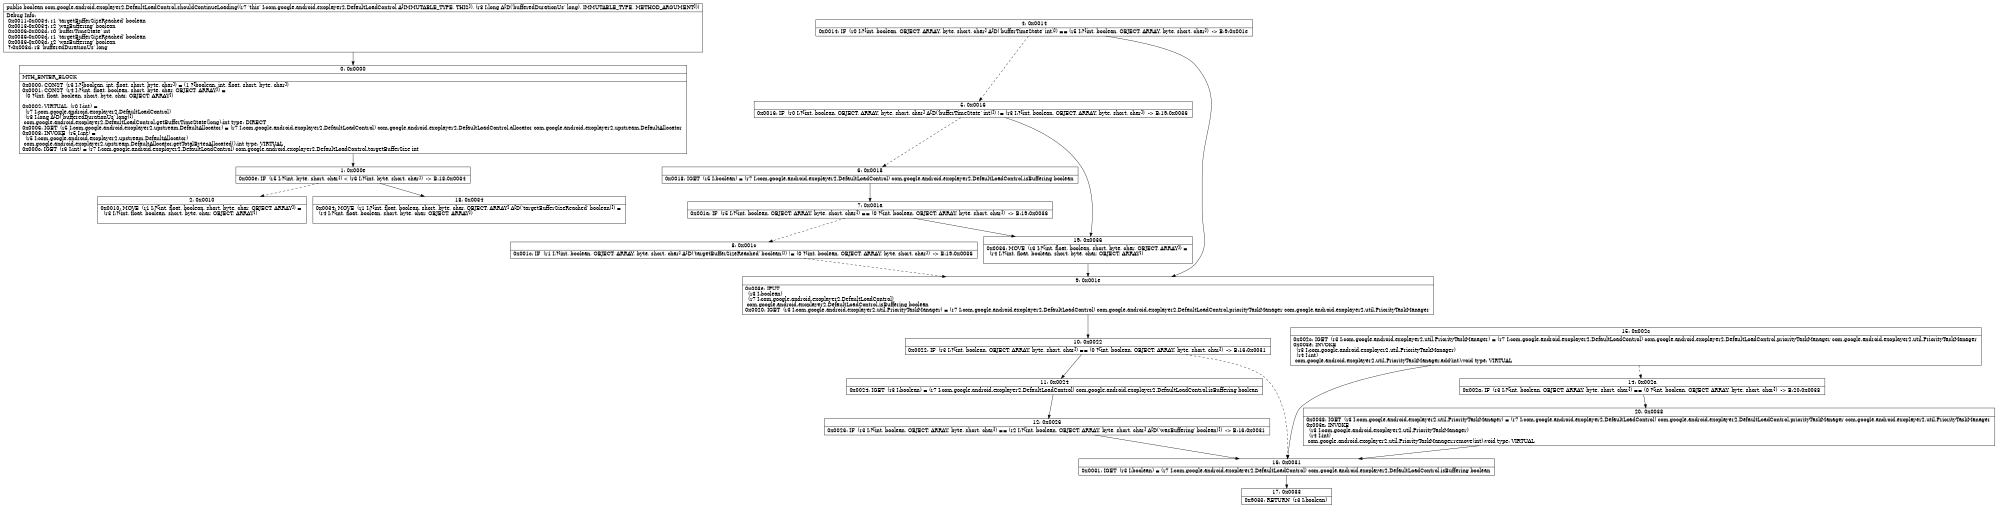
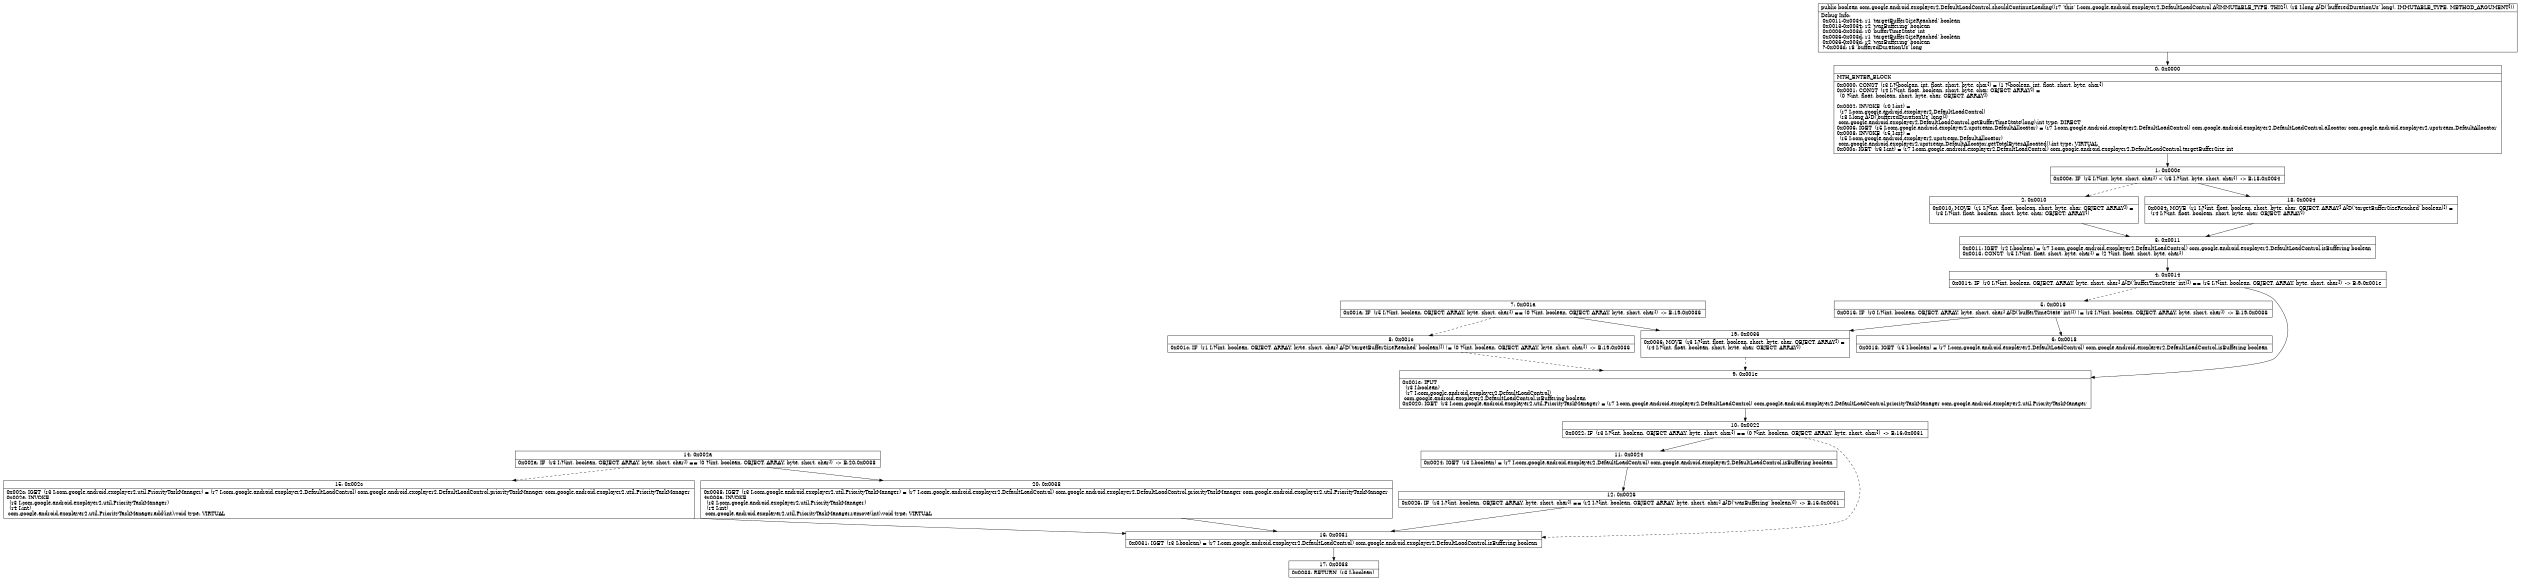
(61, 107) -> (1874, 107)
(923, 141) -> (2058, 325)
(870, 191) -> none
none -> (2168, 247)
(1088, 268) -> (1745, 362)
(764, 289) -> (1421, 383)
(1316, 345) -> (30, 498)
(1640, 370) -> (572, 474)
(1329, 425) -> (727, 498)
(1287, 500) -> (1334, 573)
